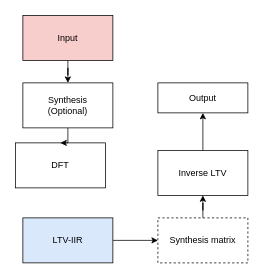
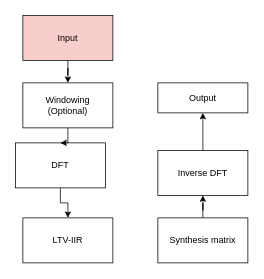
(68, 105) -> (68, 105)
(203, 173) -> (203, 173)
none -> (61, 203)
(68, 240) -> (68, 240)
(133, 240) -> none
(203, 240) -> (203, 240)
